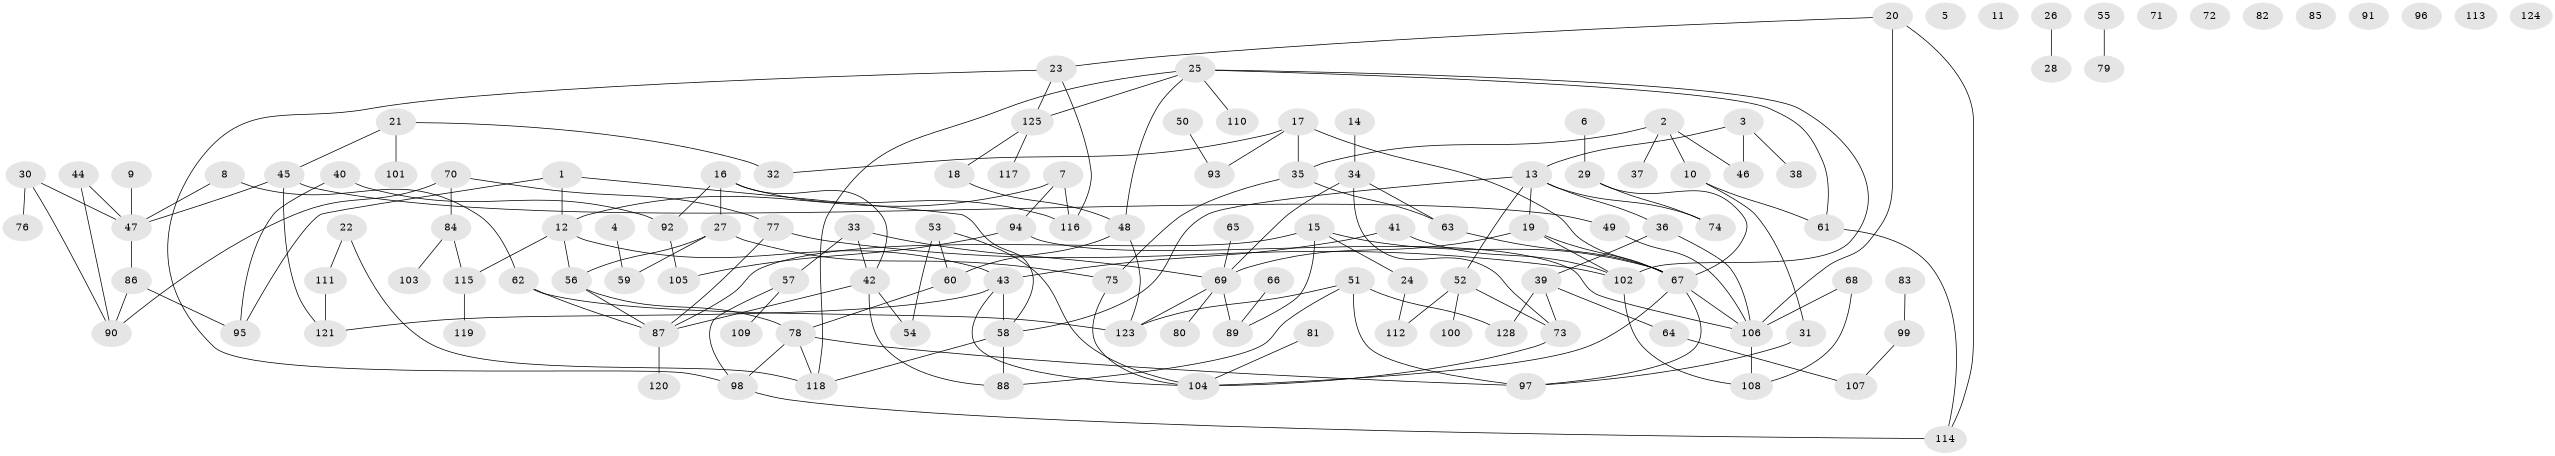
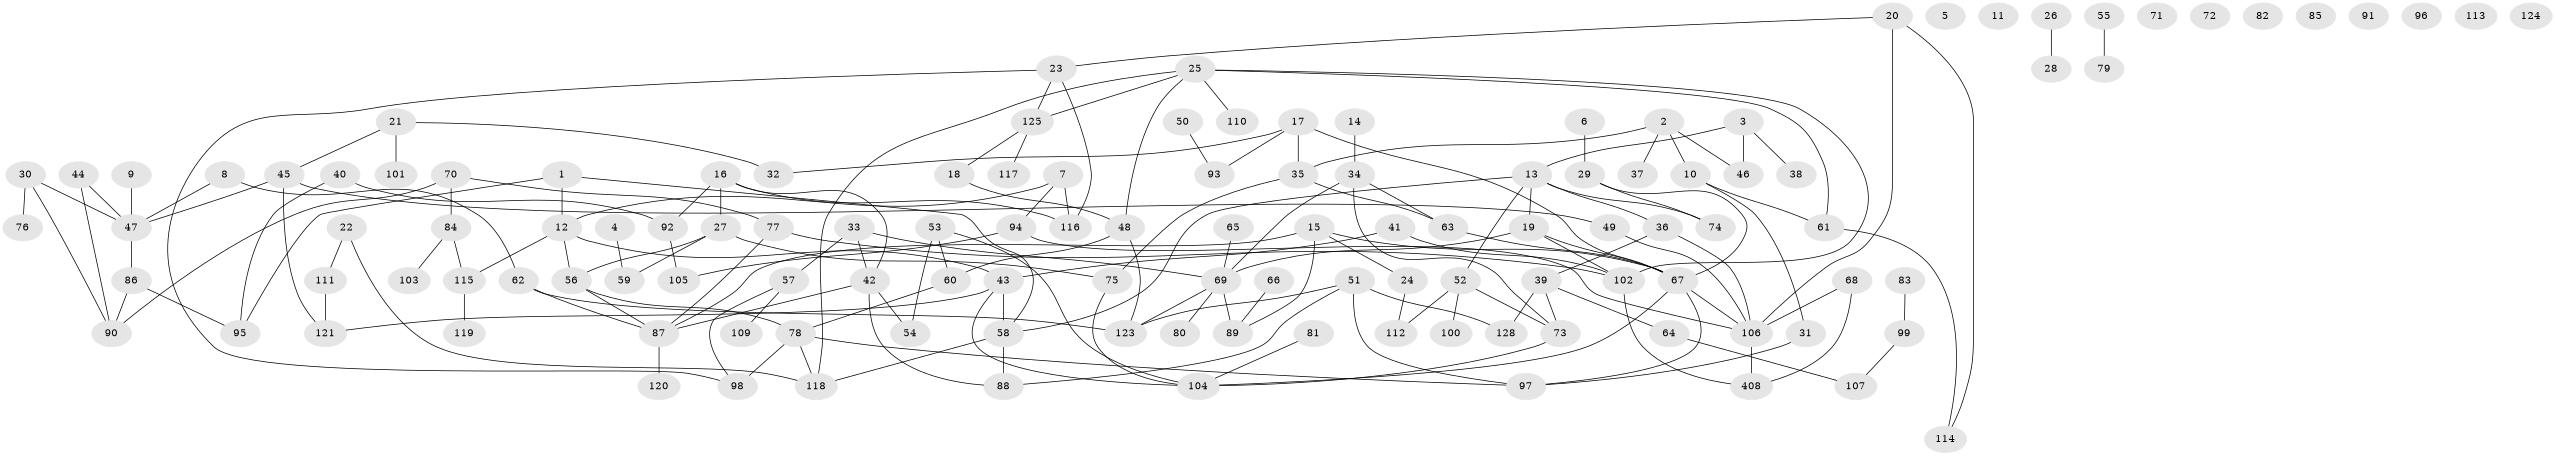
(1752, 386) -> (1752, 386)
(1339, 429) -> none
